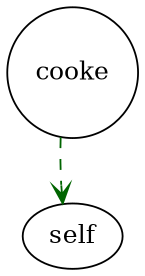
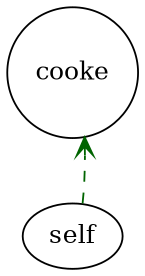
(60, 161) -> (84, 180)
